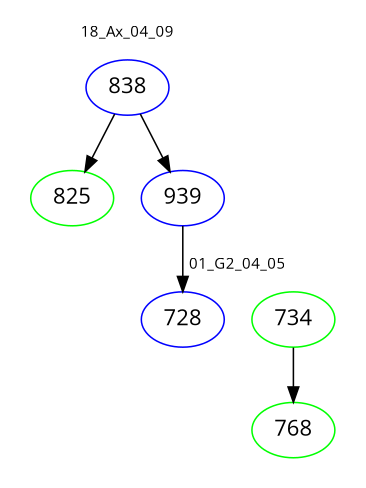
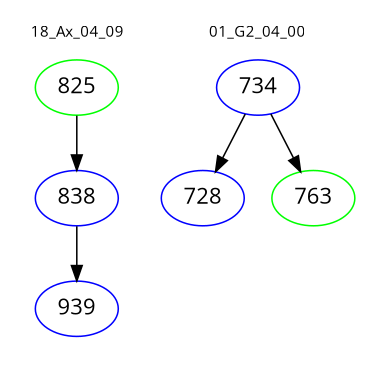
(103, 136) -> (77, 135)
(183, 260) -> (234, 136)
(238, 265) -> (258, 33)
(293, 320) -> (258, 88)
(293, 430) -> (313, 198)
